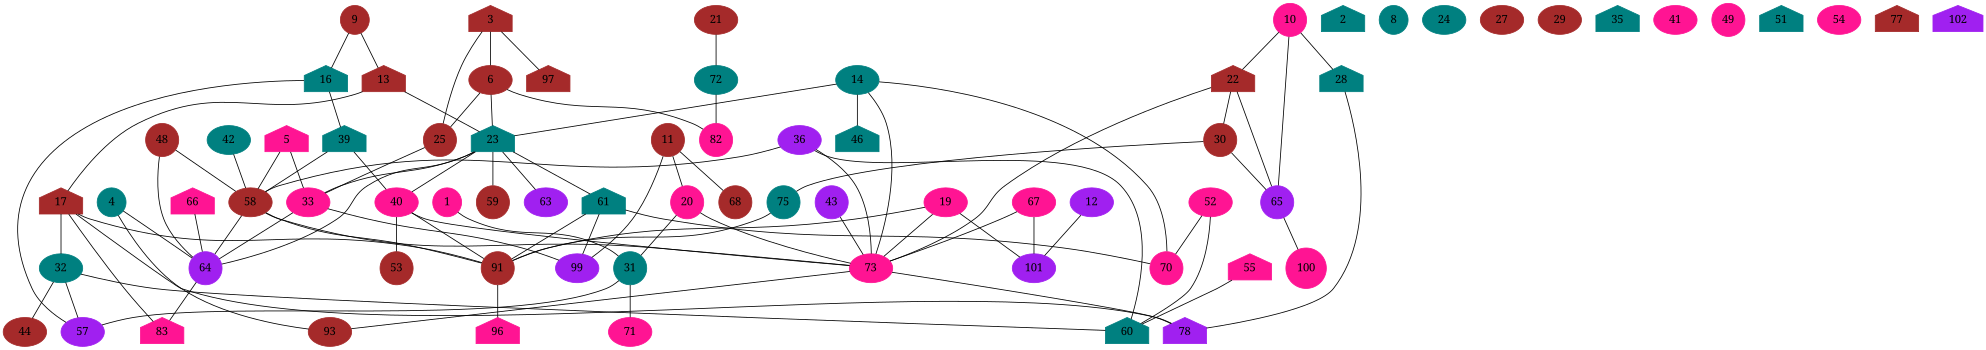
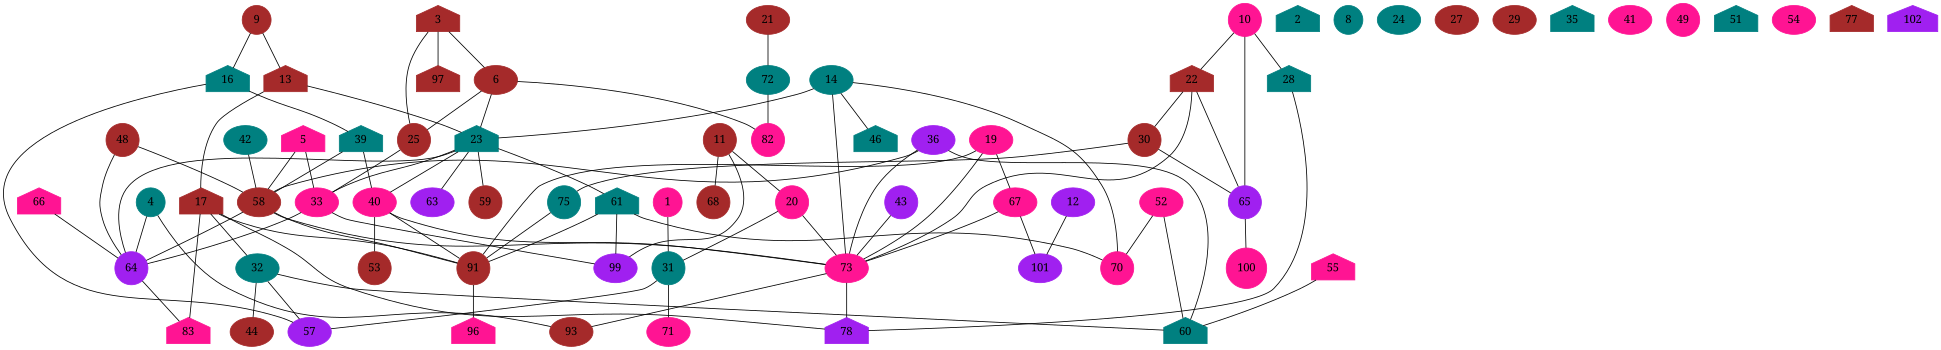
(990, 235) -> (1003, 171)
